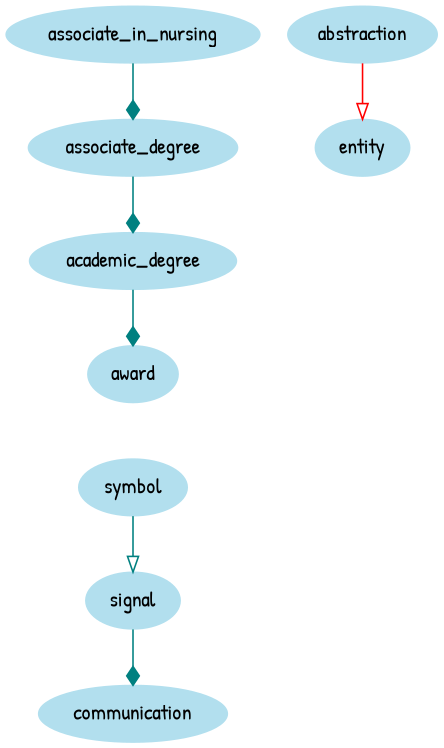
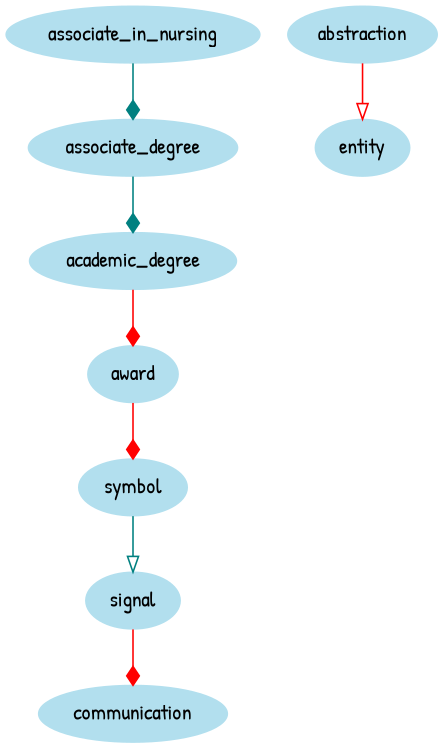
(133, 308) -> (133, 308)
none -> (133, 422)
(133, 648) -> (133, 648)
